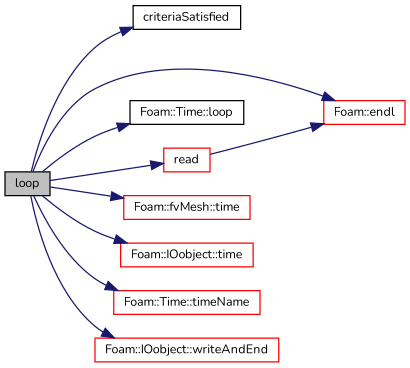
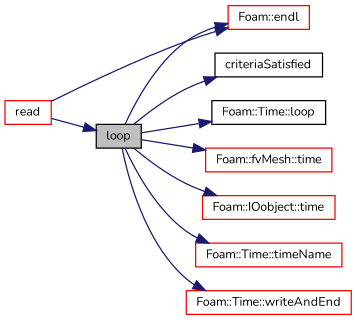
(100, 173) -> (68, 123)
(187, 350) -> (269, 302)
